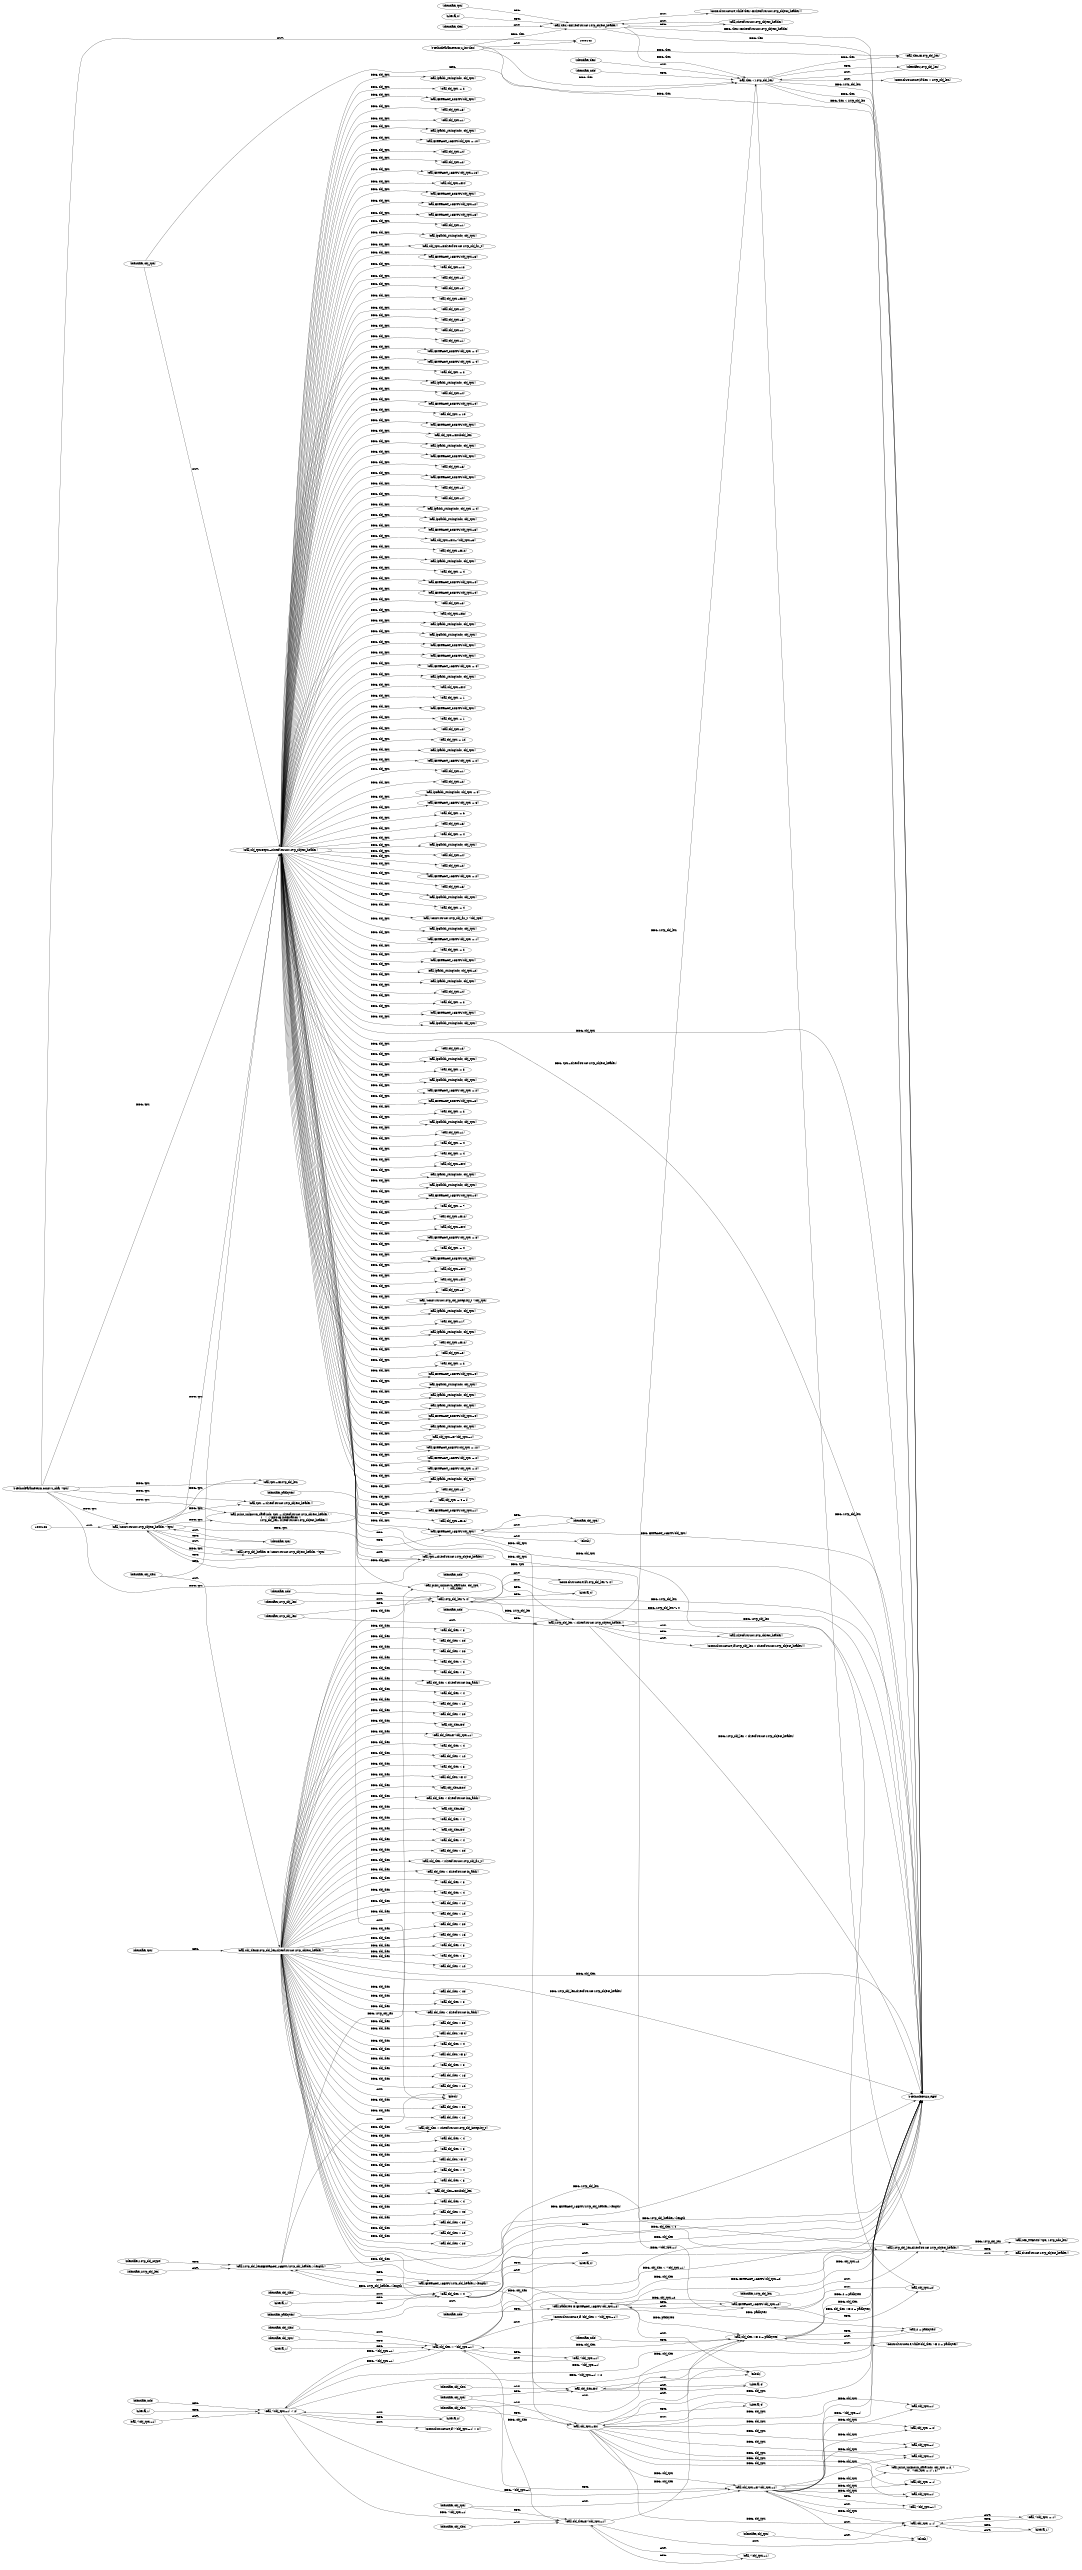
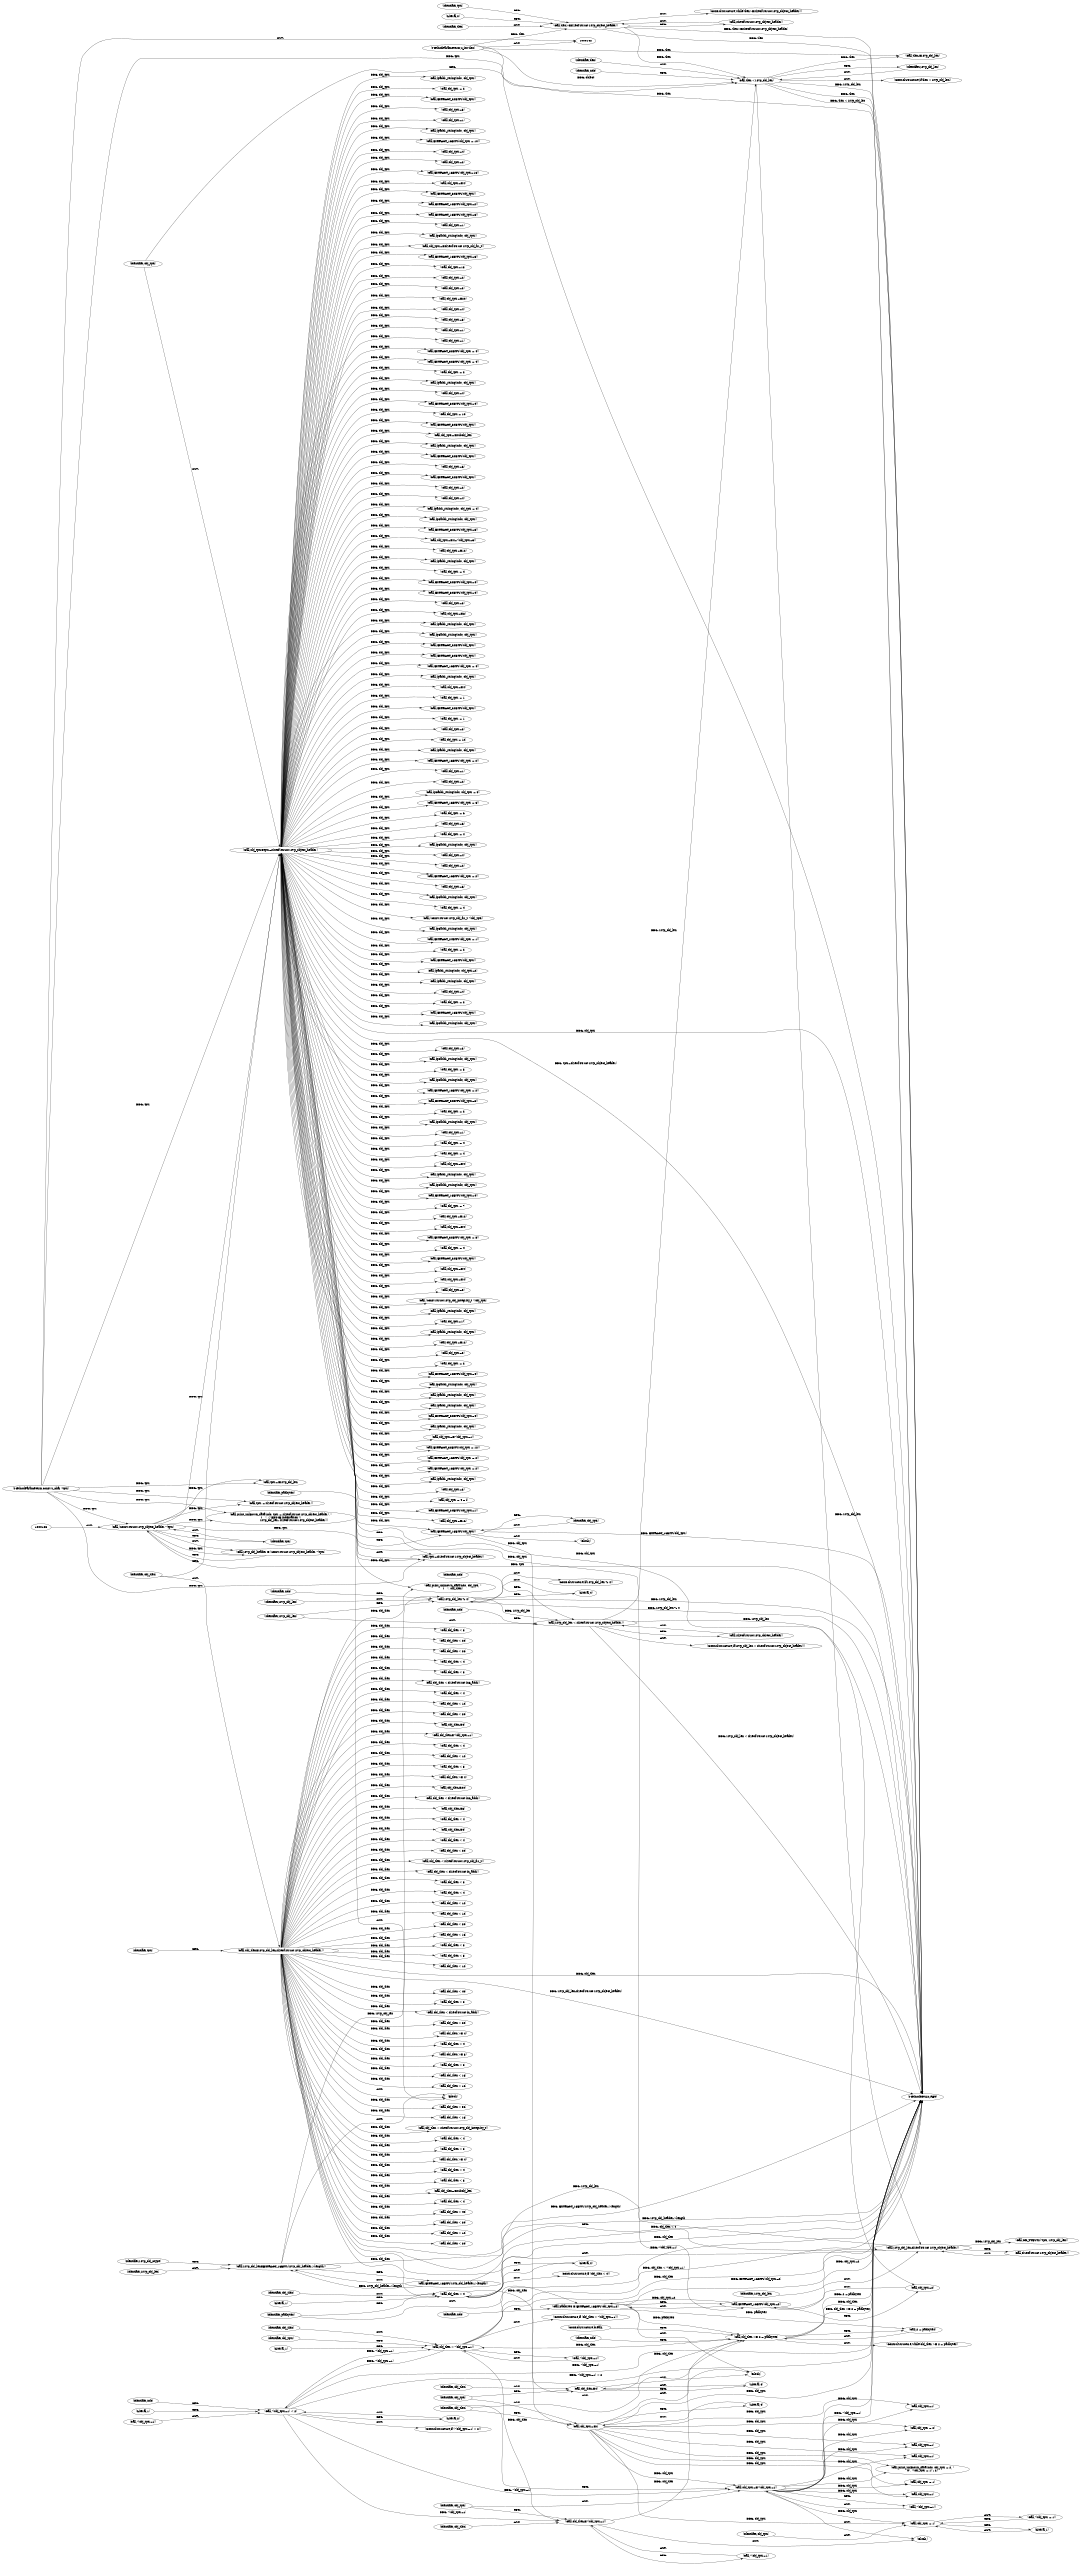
(586, 78) -> (586, 78)
none -> (539, 210)
(1042, 2241) -> (1042, 2241)
none -> (586, 2274)
none -> (586, 2328)
